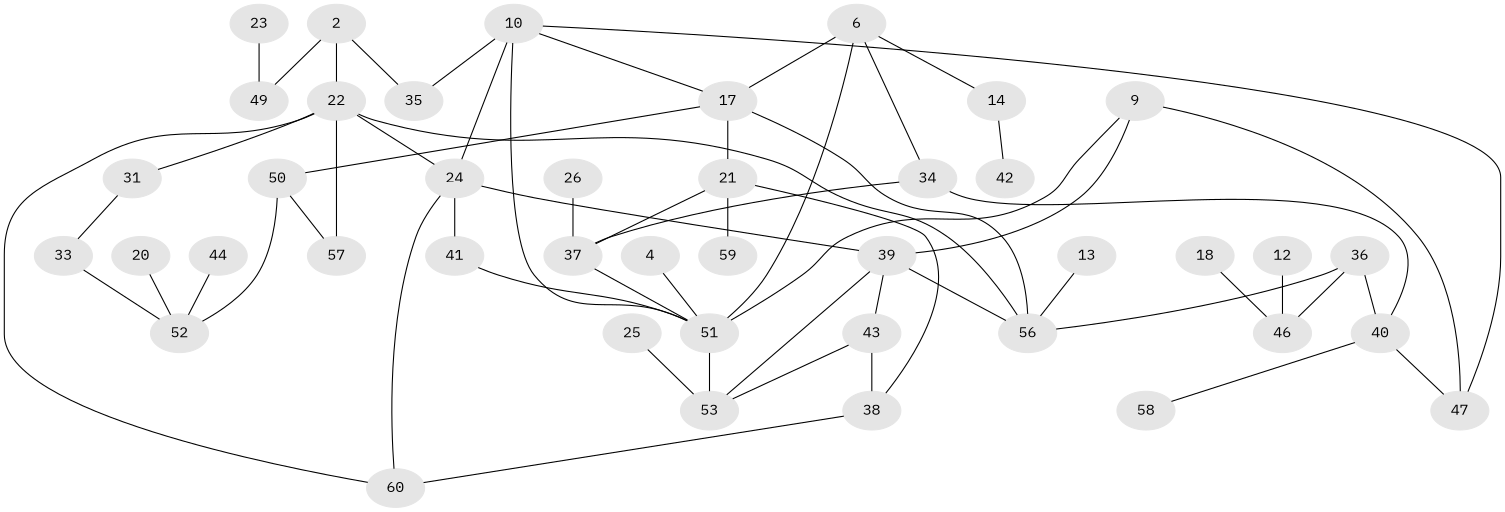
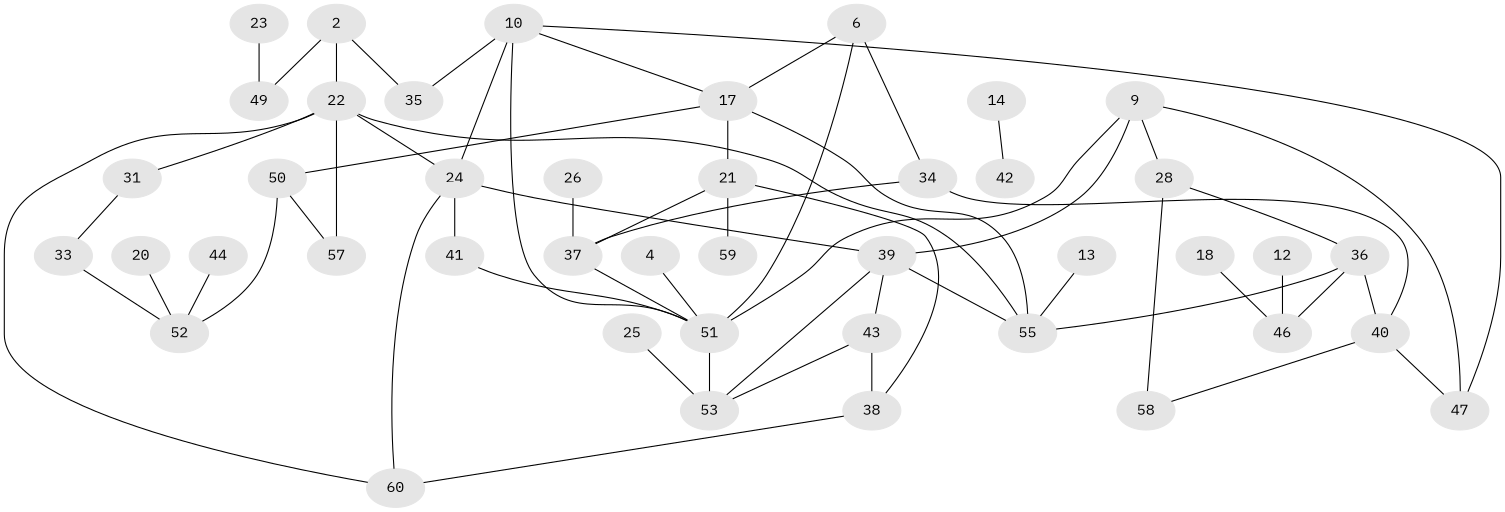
(926, 62) -> none
none -> (1164, 178)
(1028, 333) -> (1028, 333)
